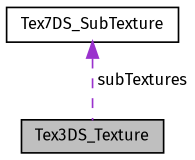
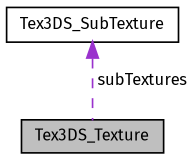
(93, 25) -> (93, 25)
